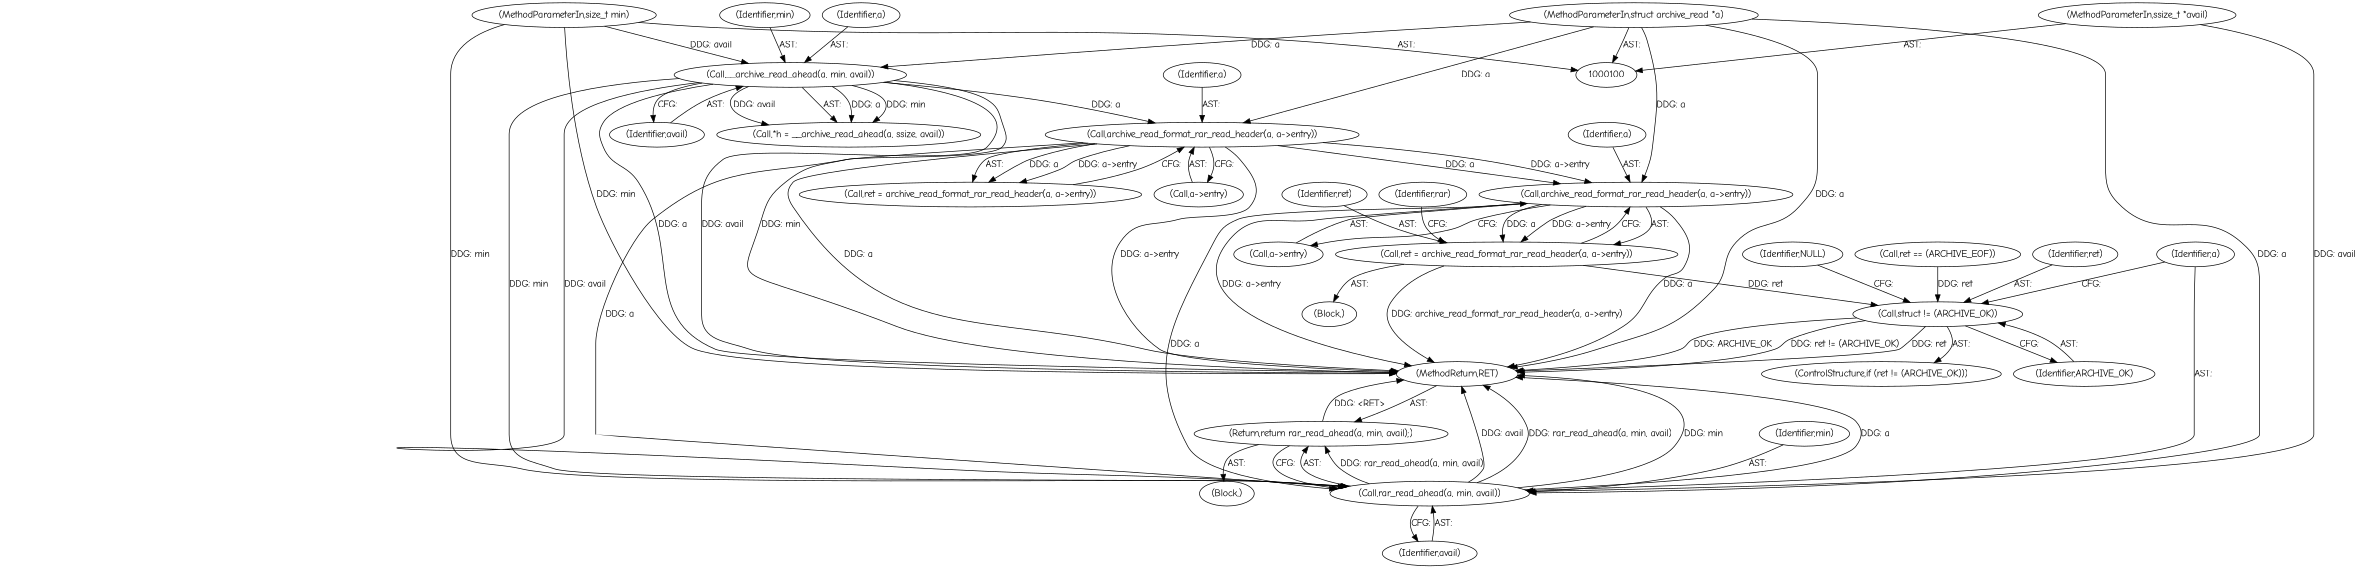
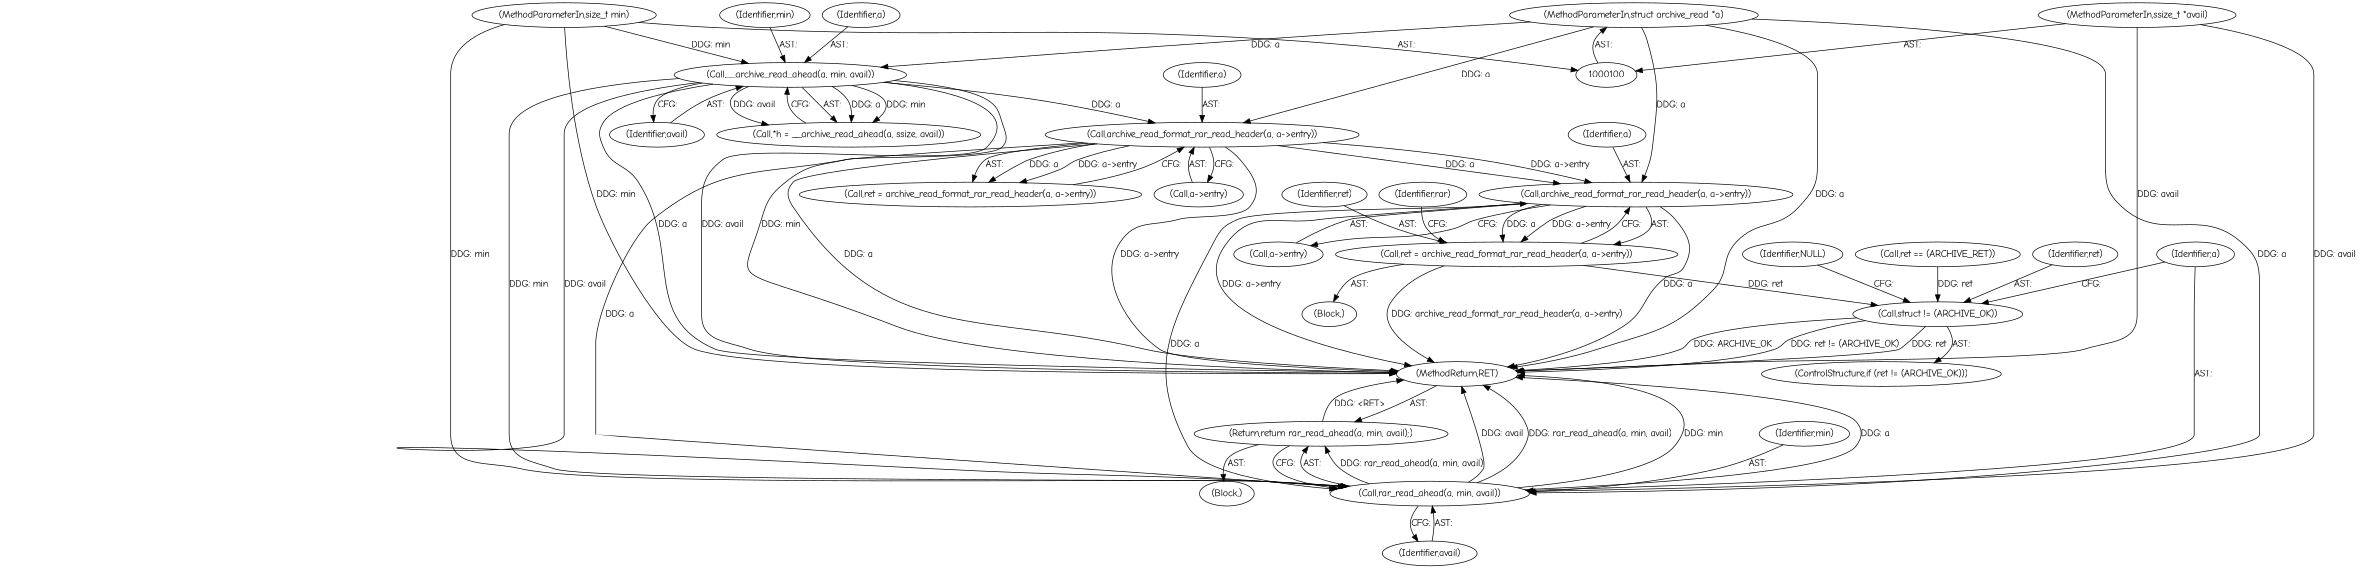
(1623, 42) -> (1593, 46)
(711, 45) -> (711, 45)
none -> (792, 111)
(1938, 254) -> (1938, 254)
none -> (1982, 357)
(2084, 374) -> none
